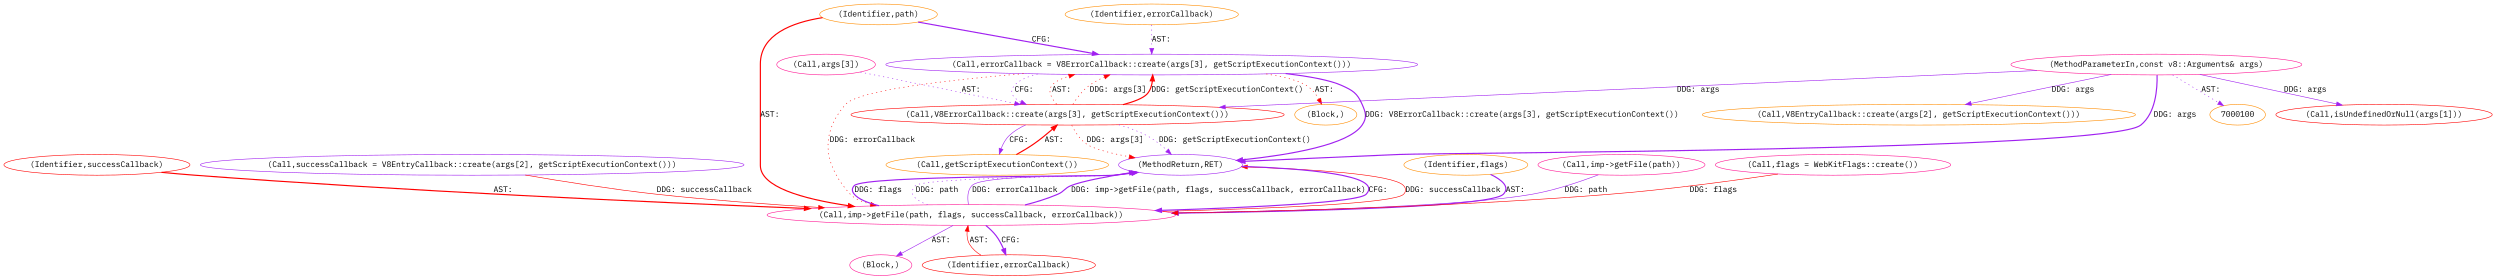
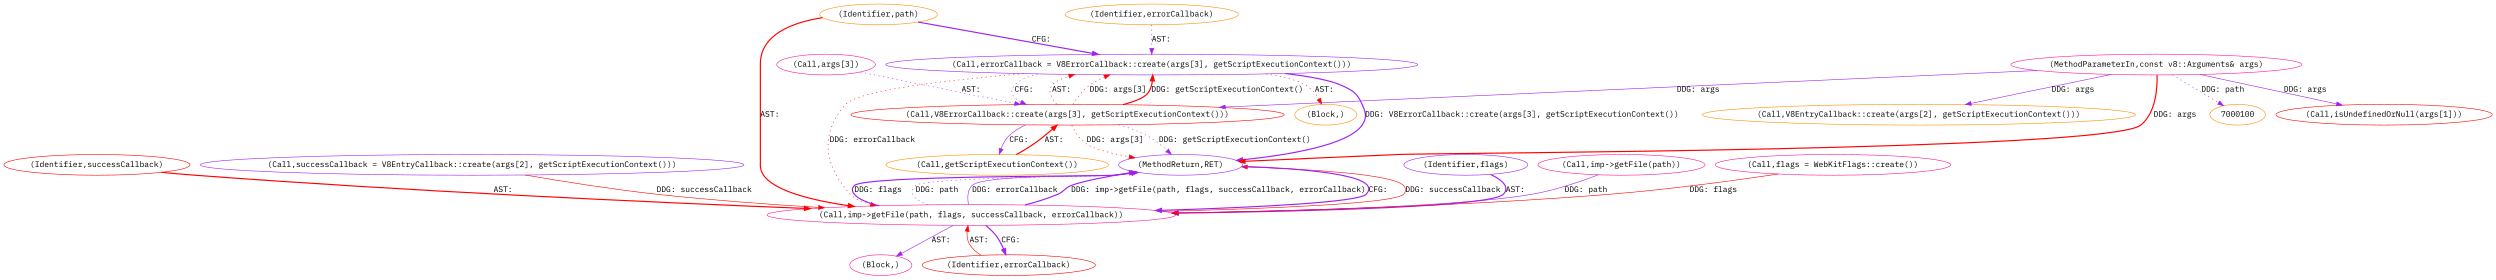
(2213, 90) -> (2223, 90)
(1721, 150) -> (1721, 150)
(1466, 165) -> (1466, 165)
